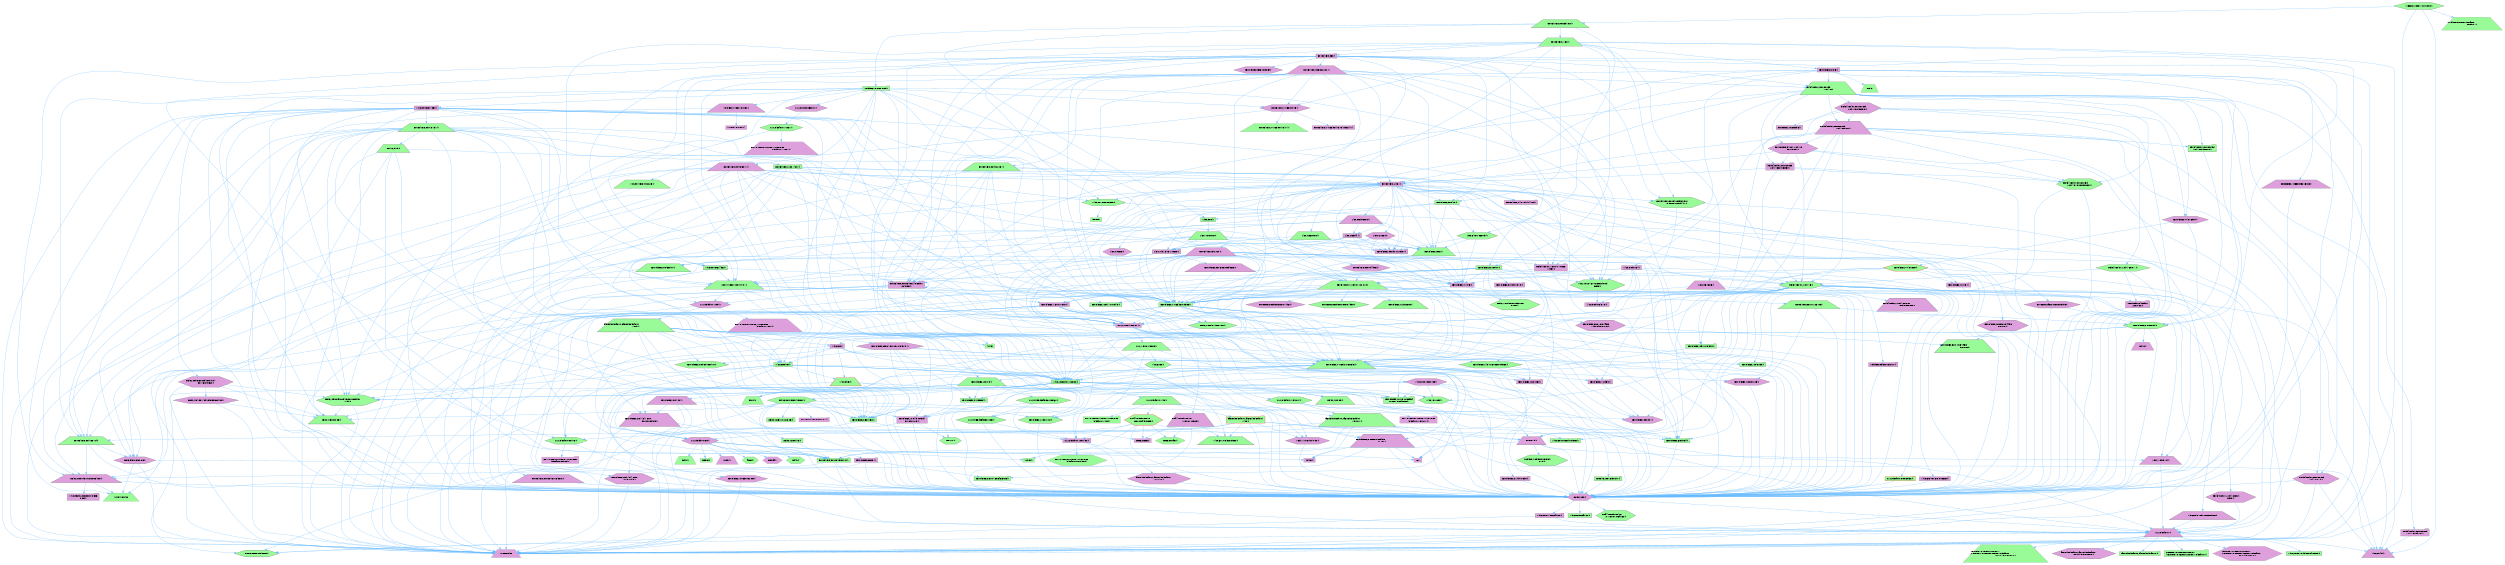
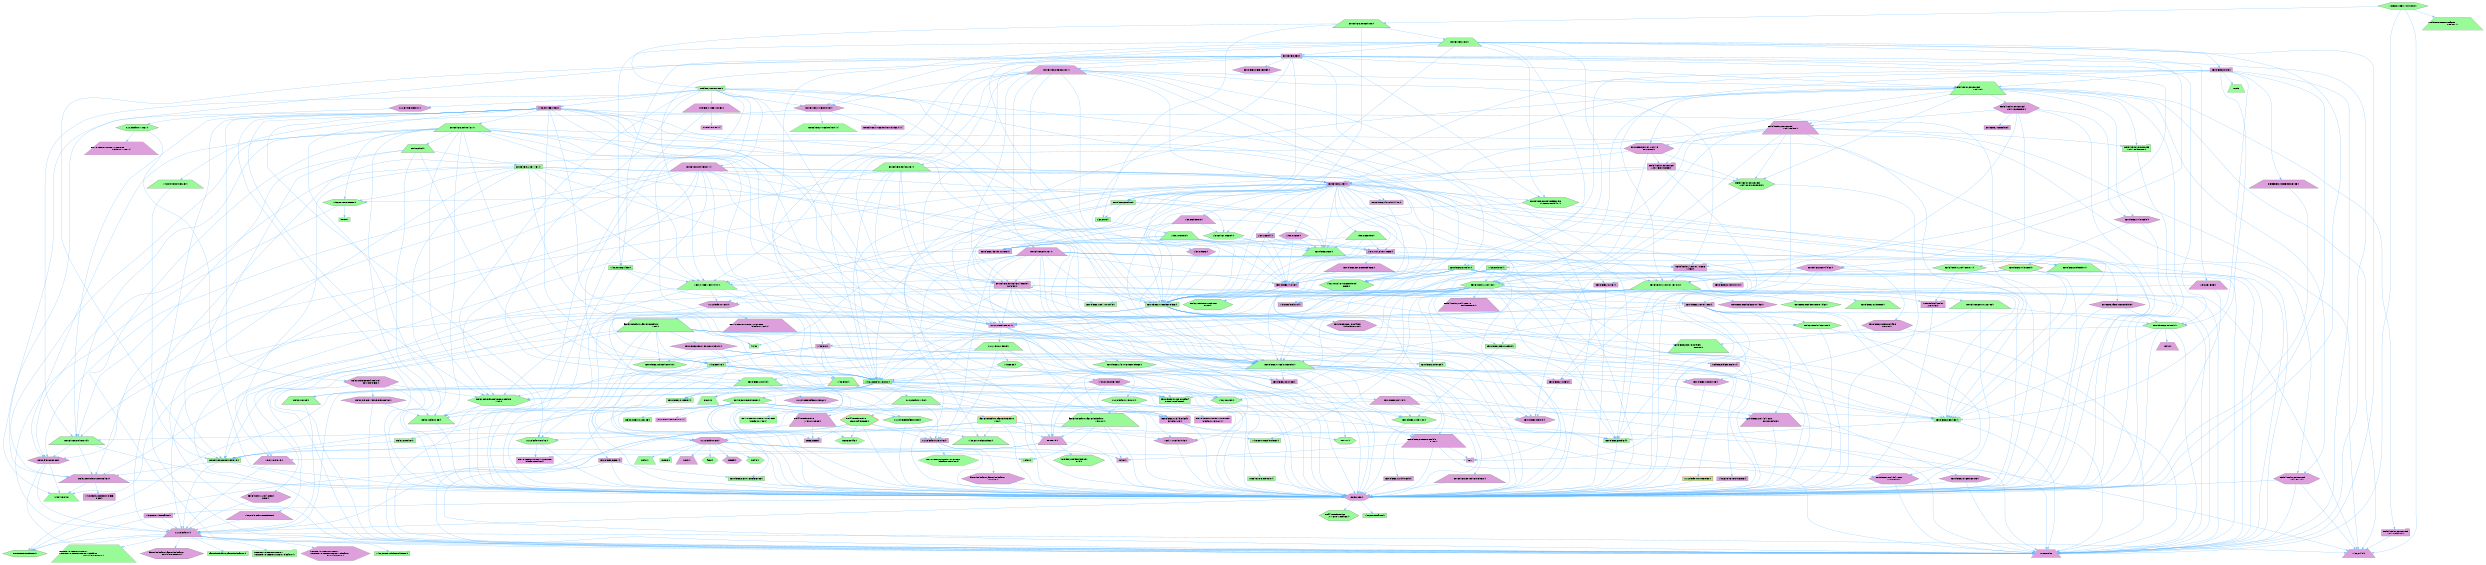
(1357, 228) -> (1209, 228)
(1632, 268) -> (1496, 268)
(1043, 400) -> (811, 400)
